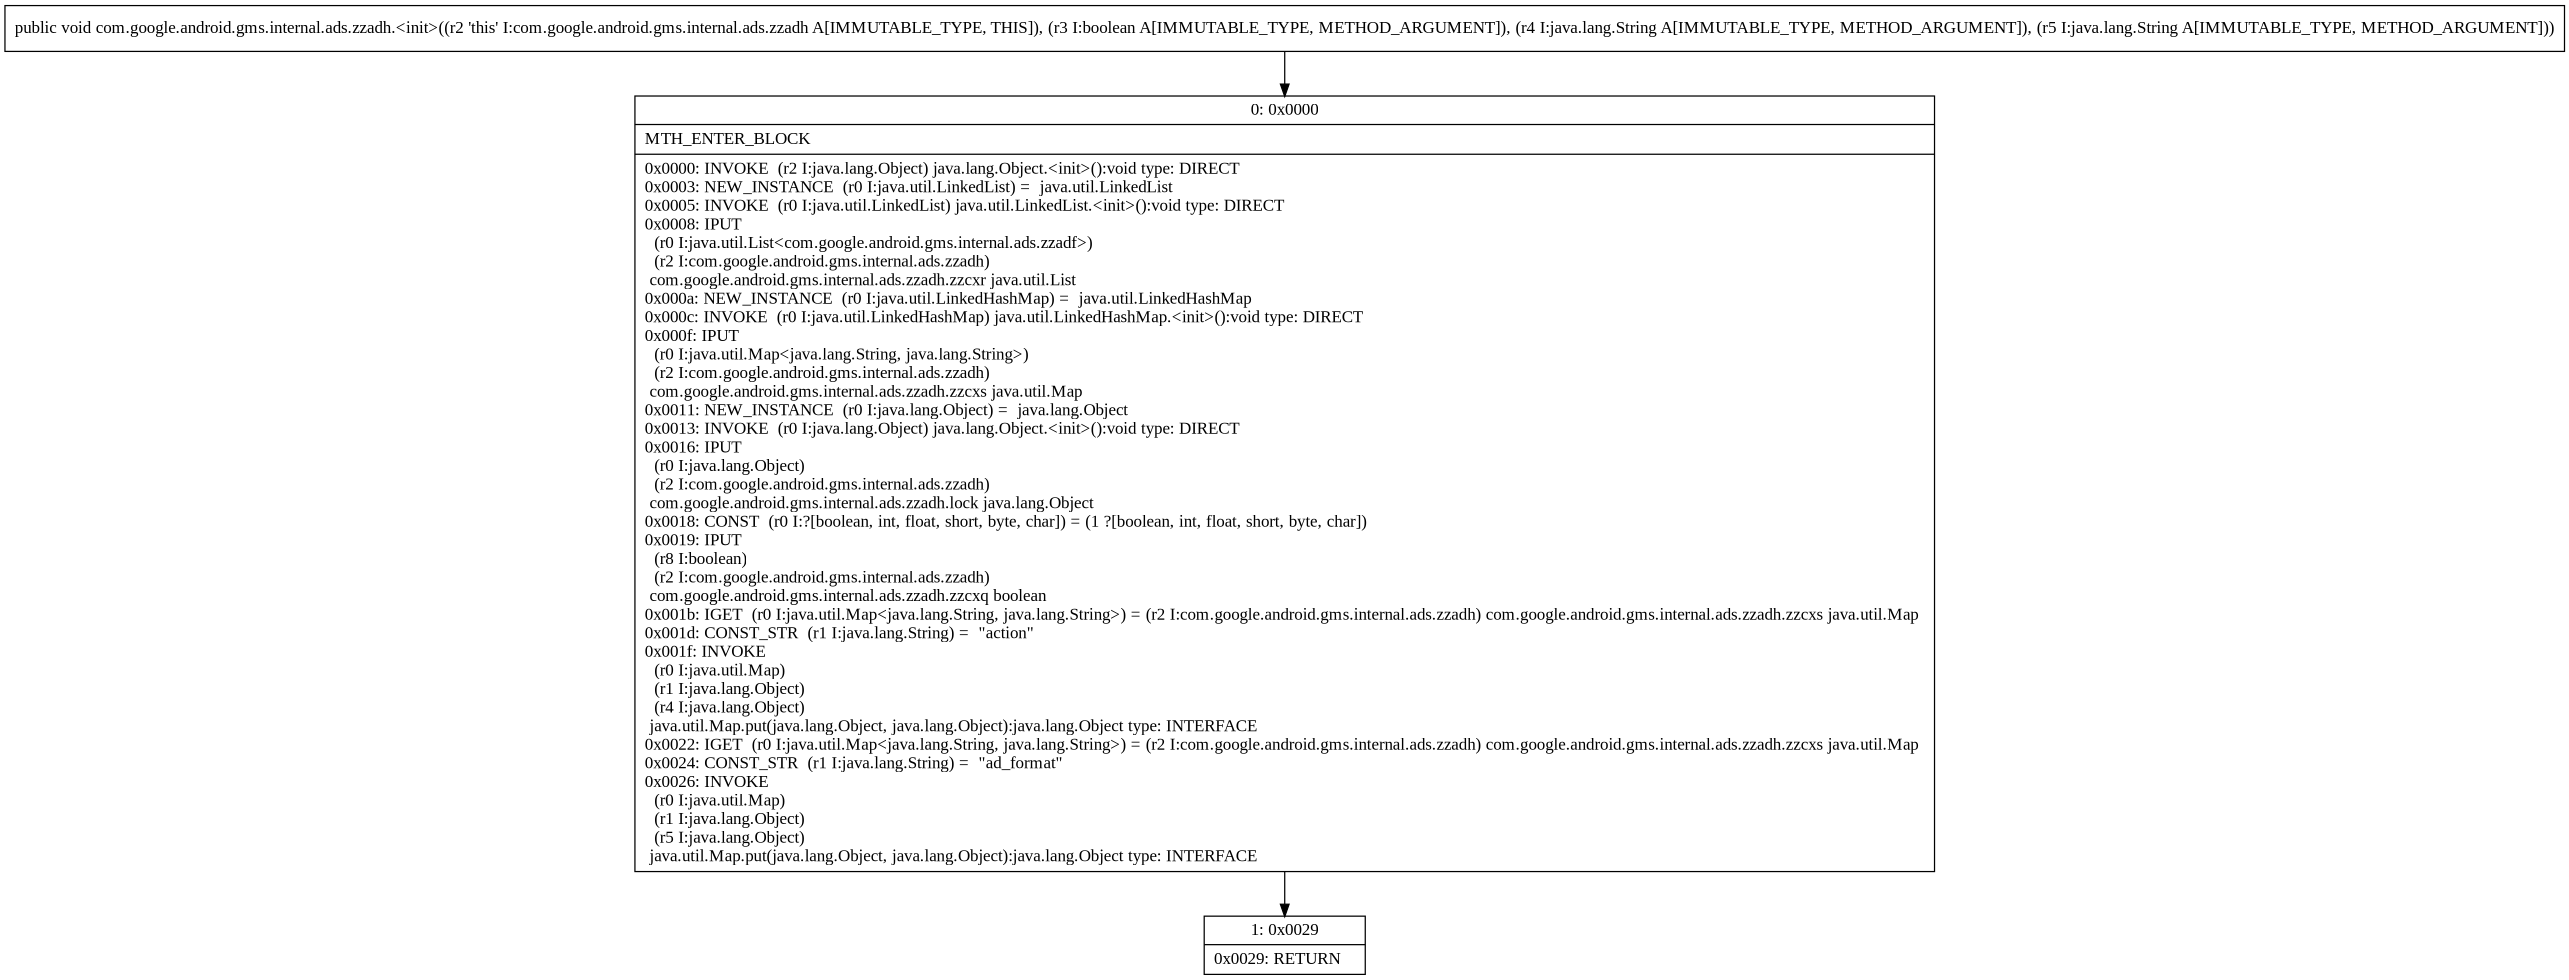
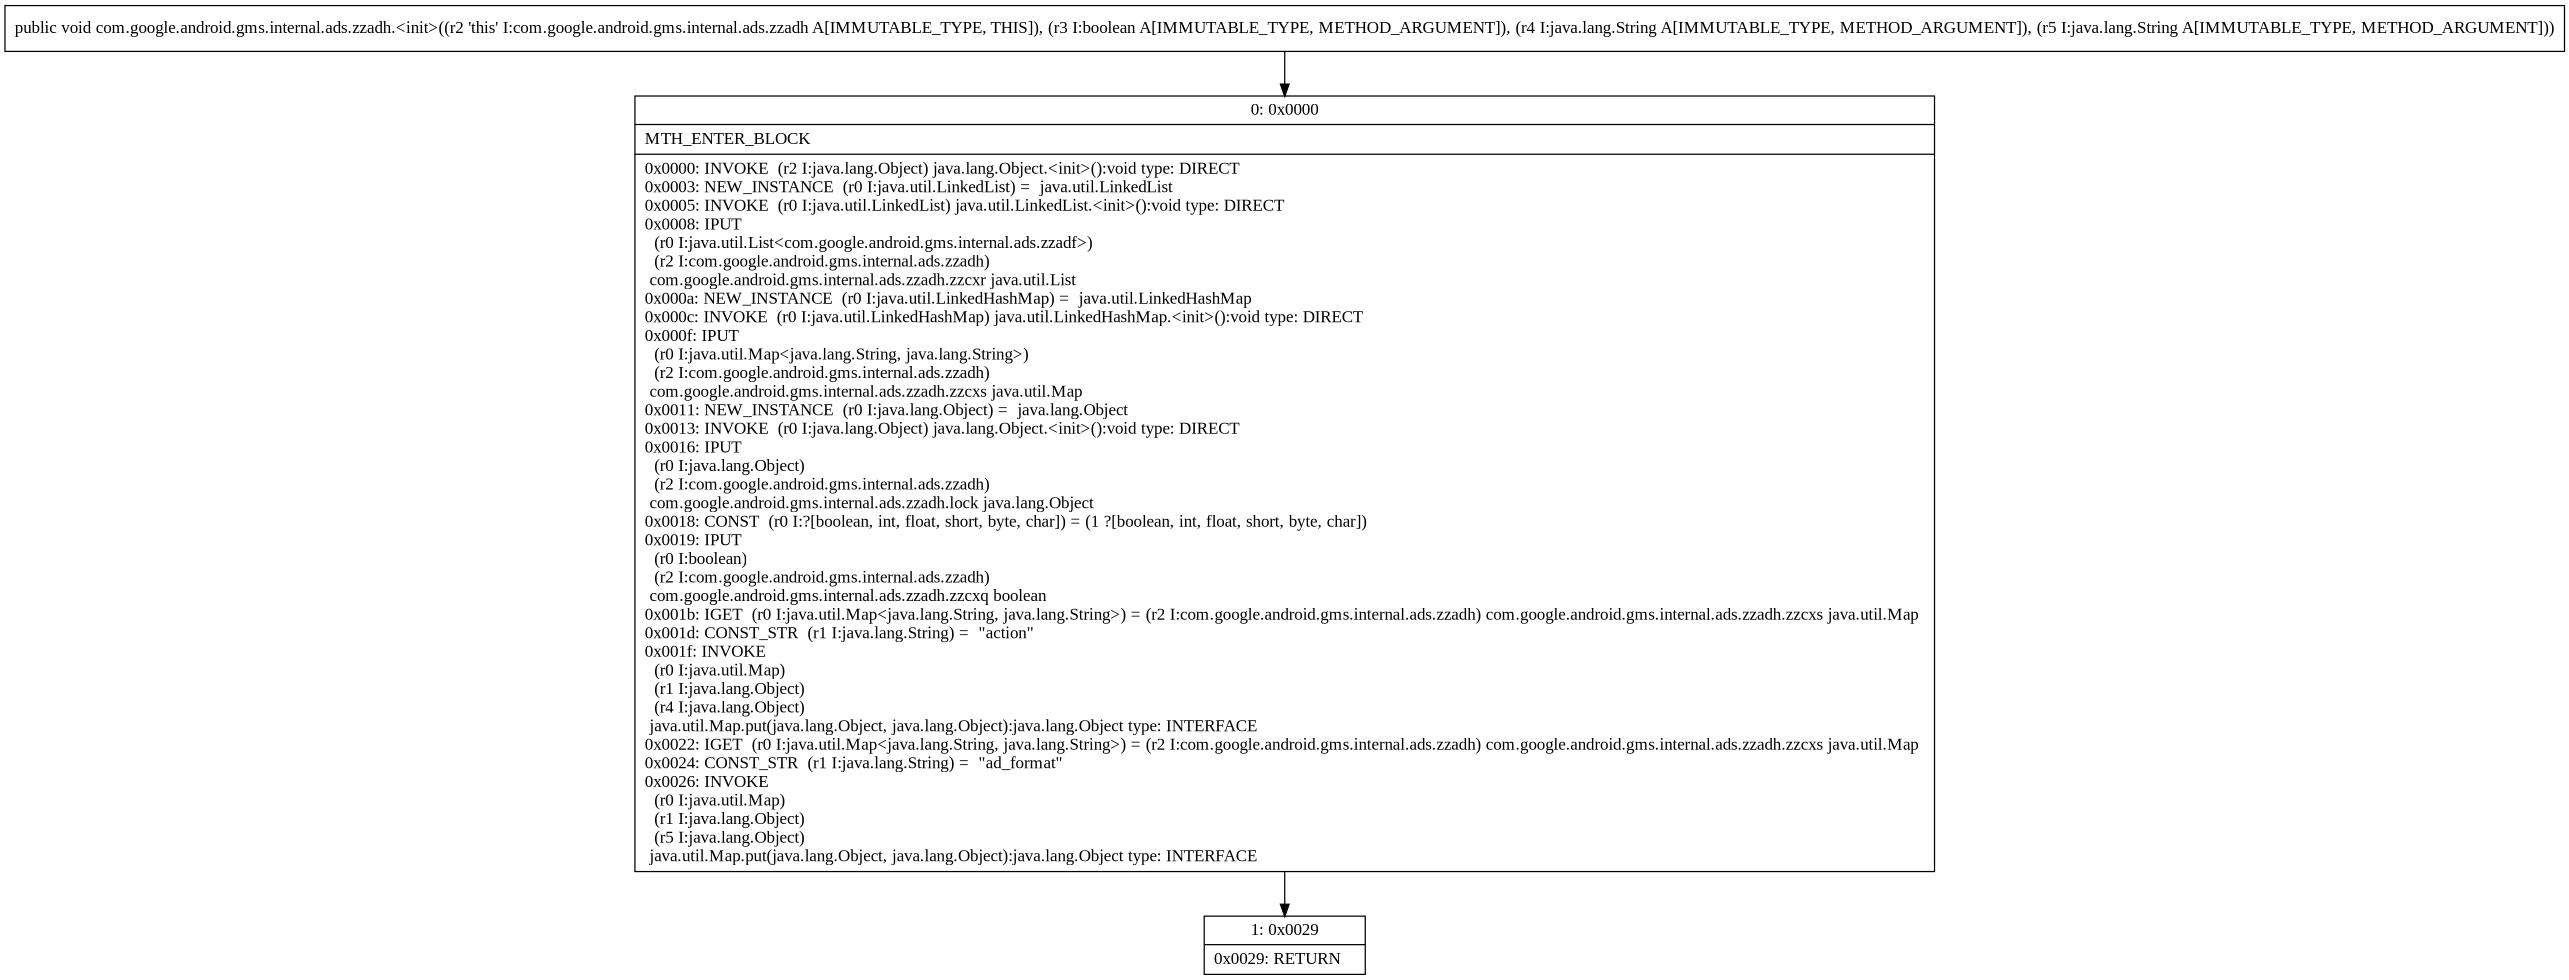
(696, 559) -> (696, 559)
